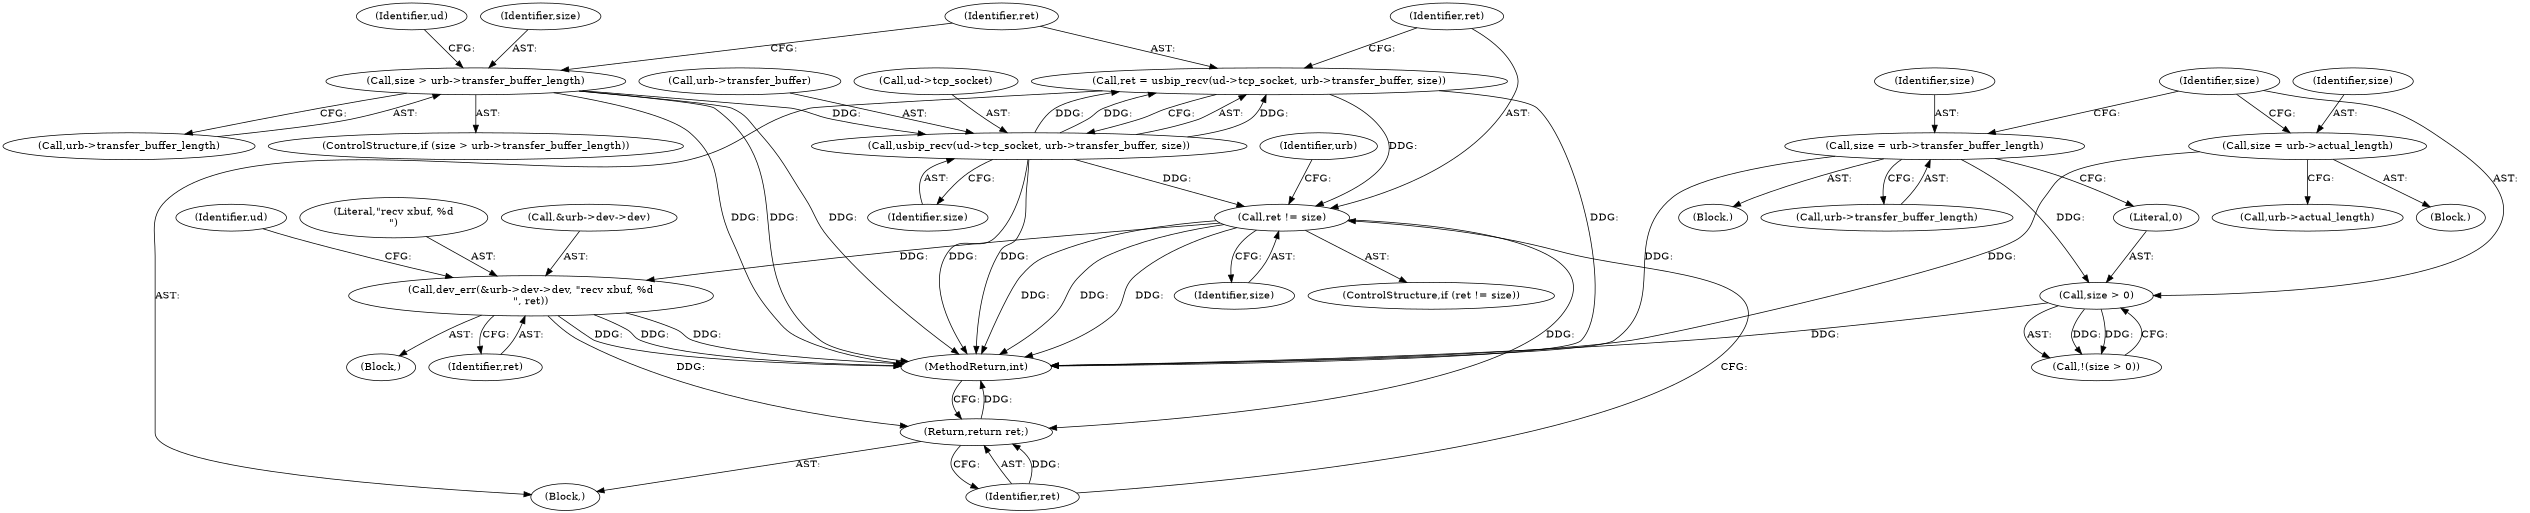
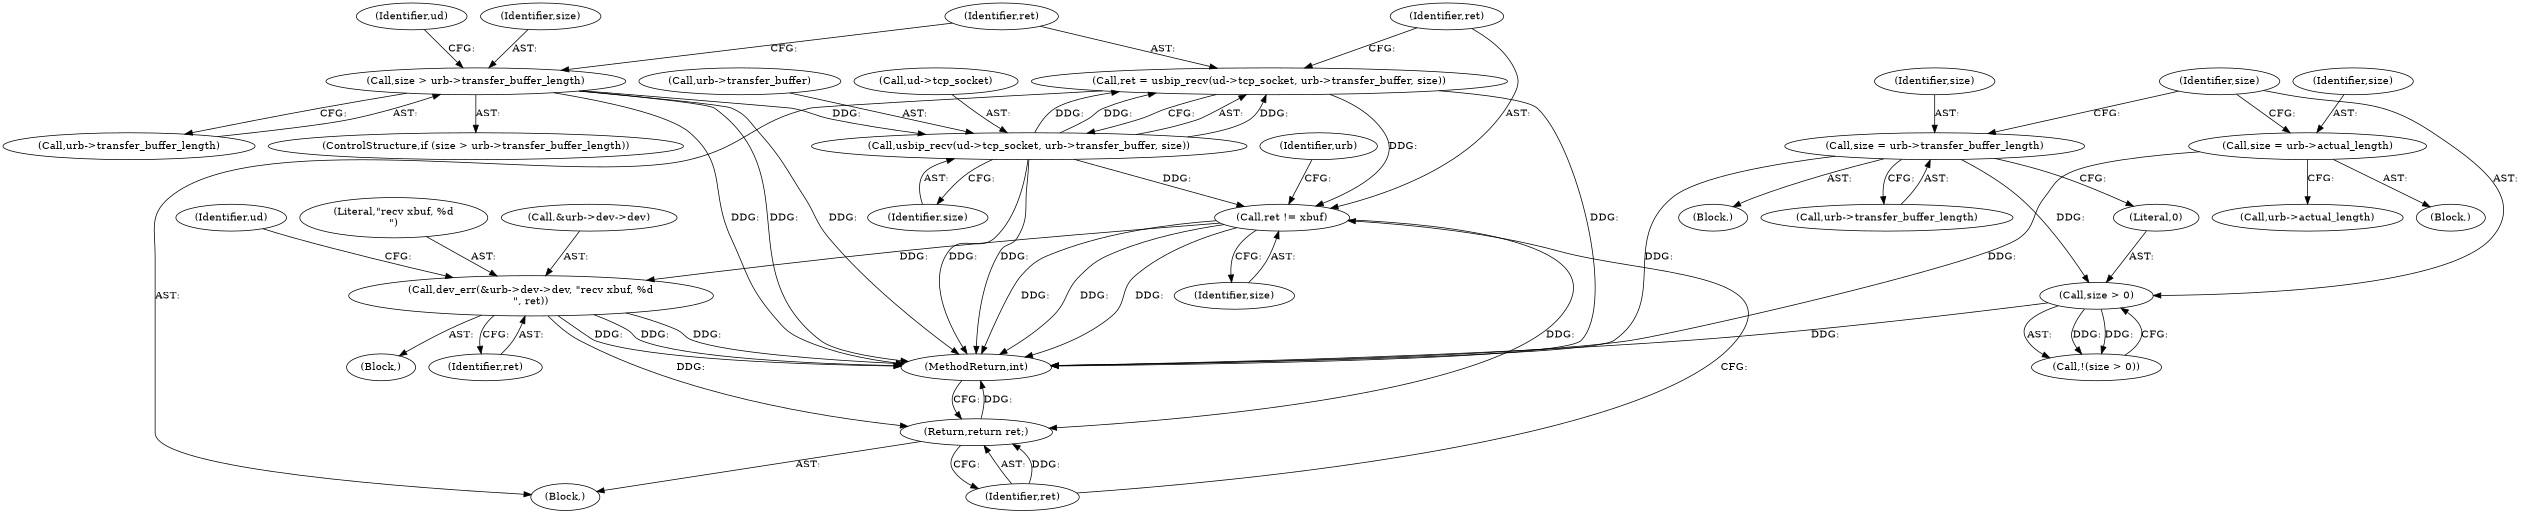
(1282, 218) -> (1282, 218)
(1431, 296) -> none
